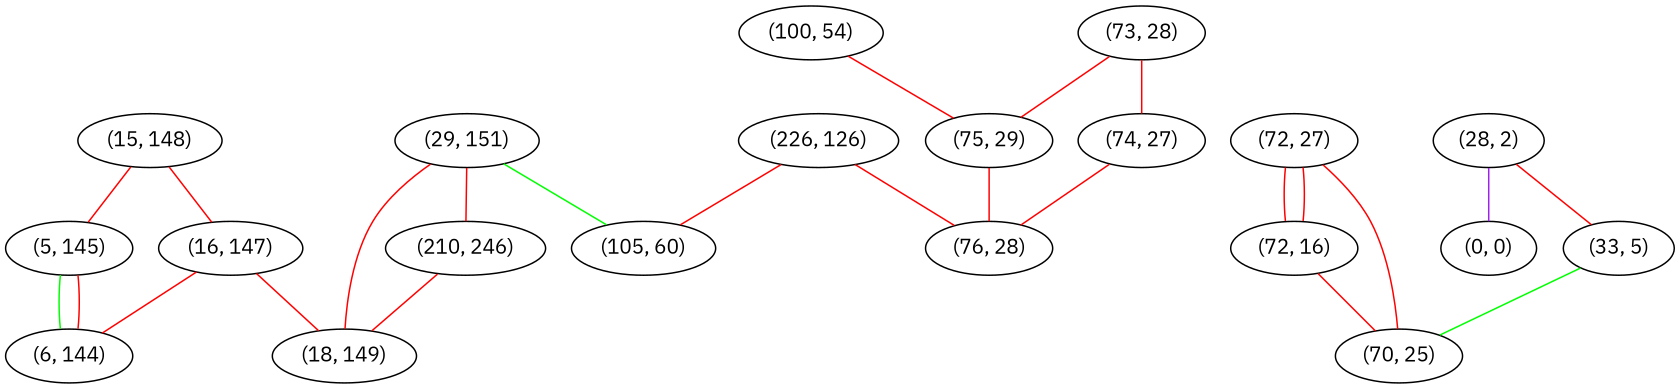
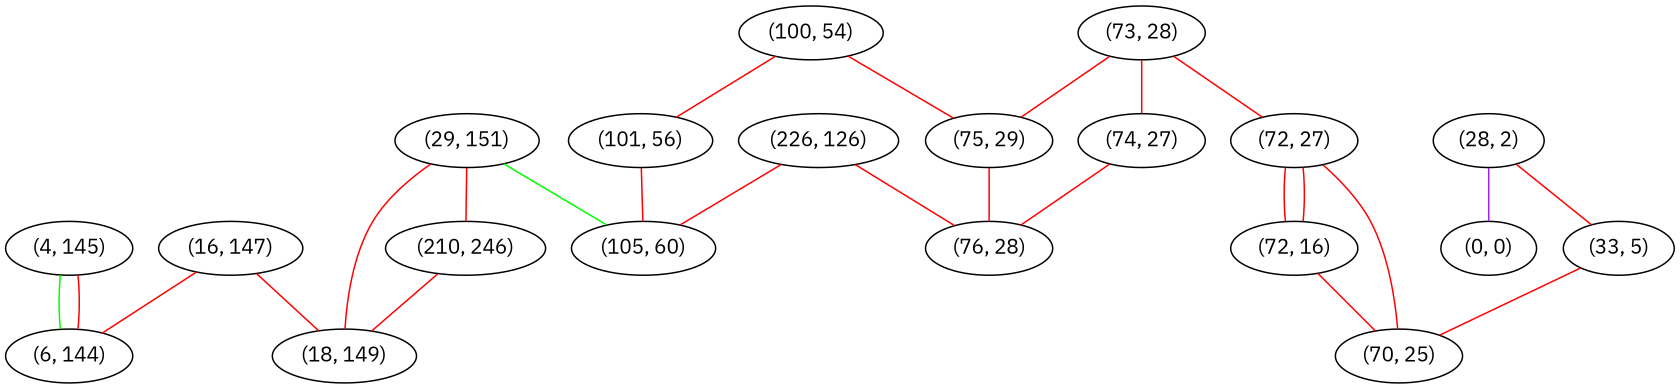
none -> (1218, 87)
(150, 141) -> none
none -> (641, 141)
(69, 248) -> (69, 248)
(1510, 302) -> (1510, 302)
